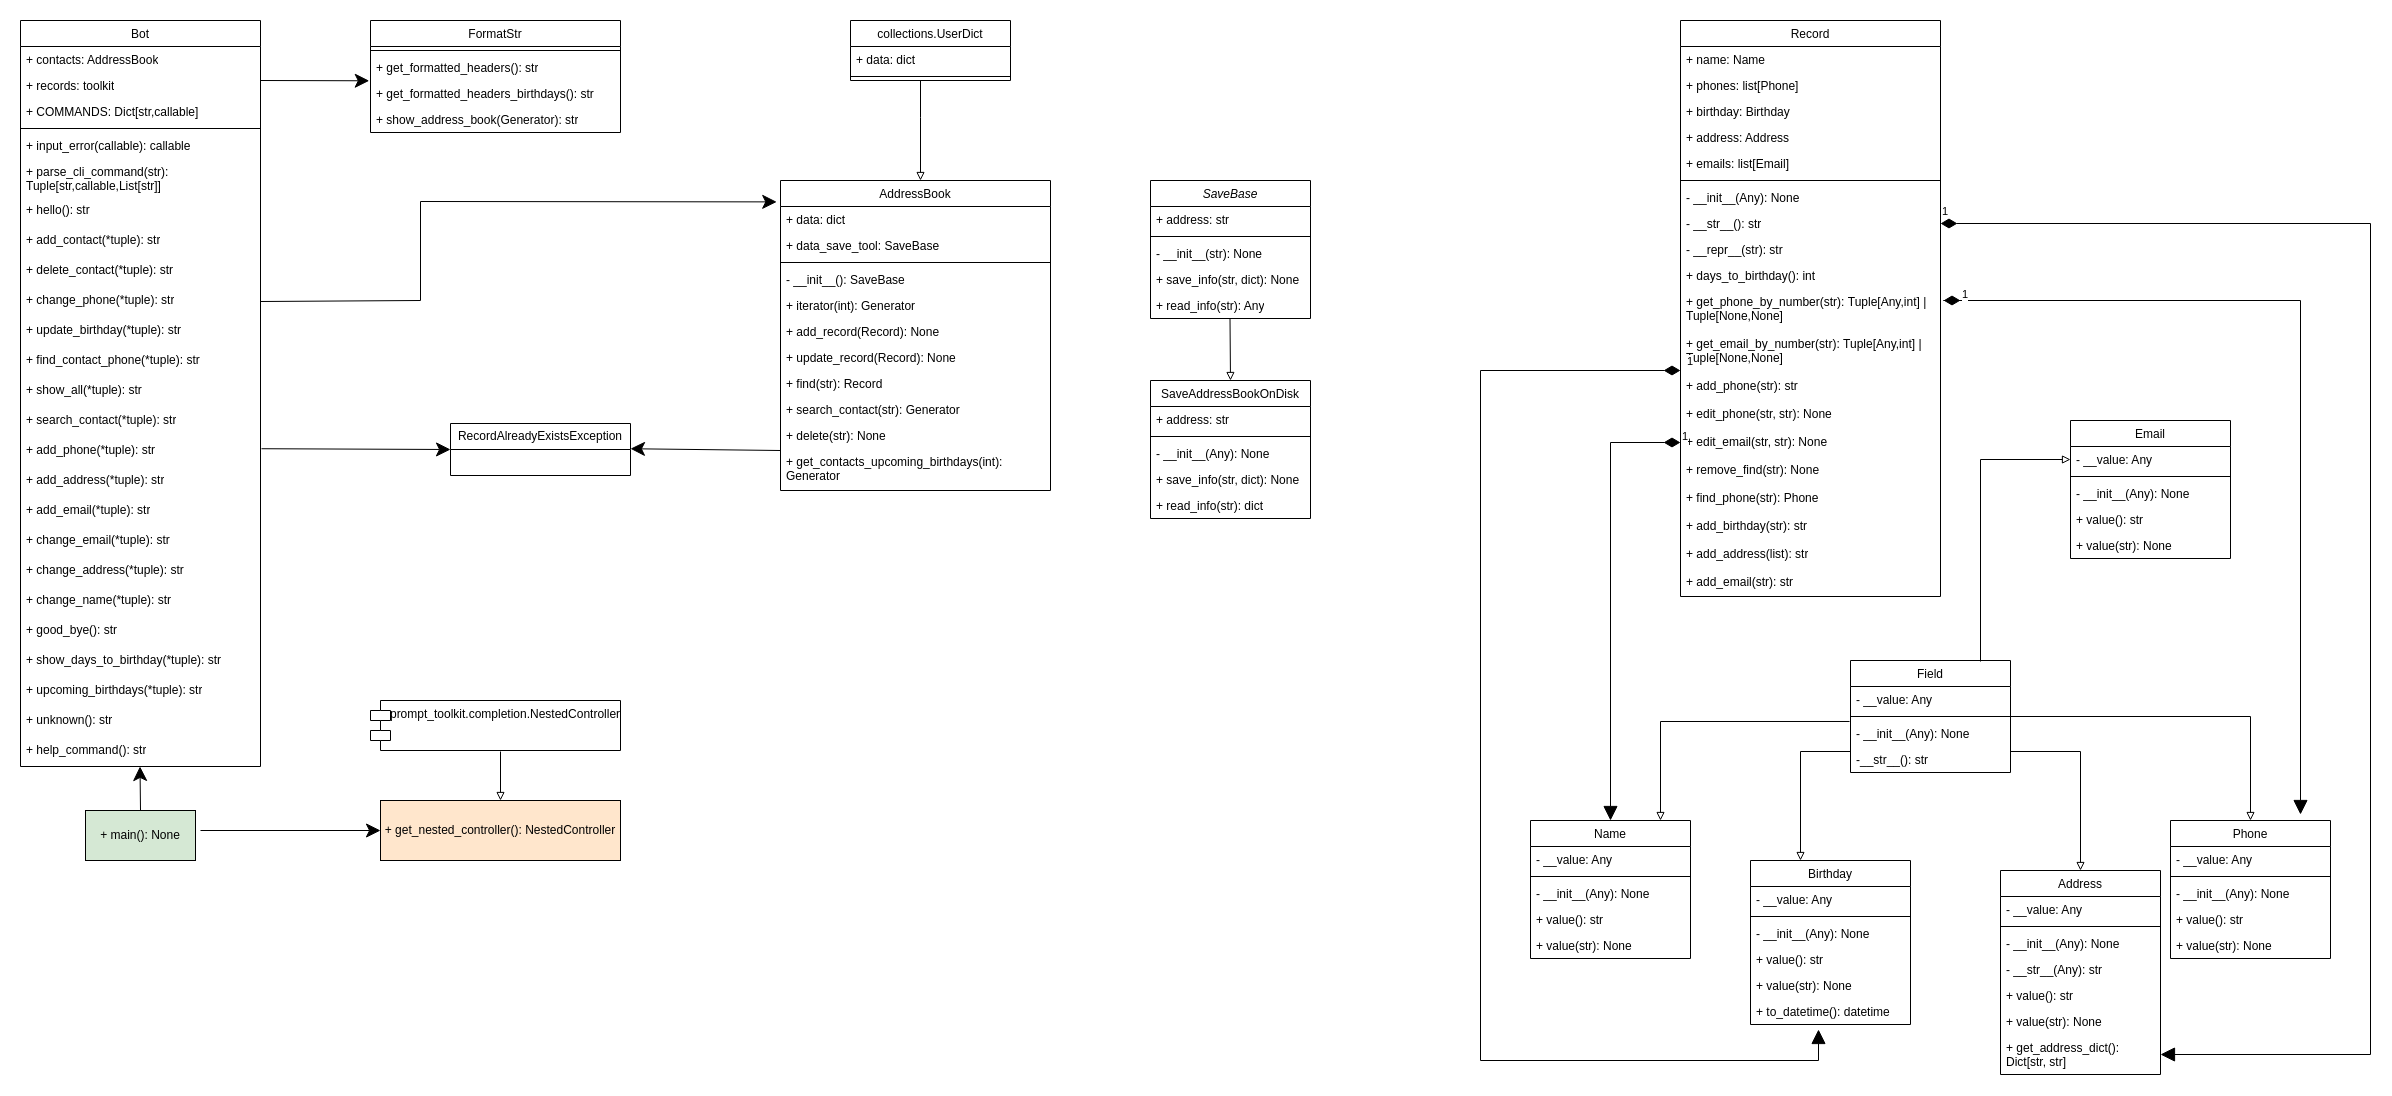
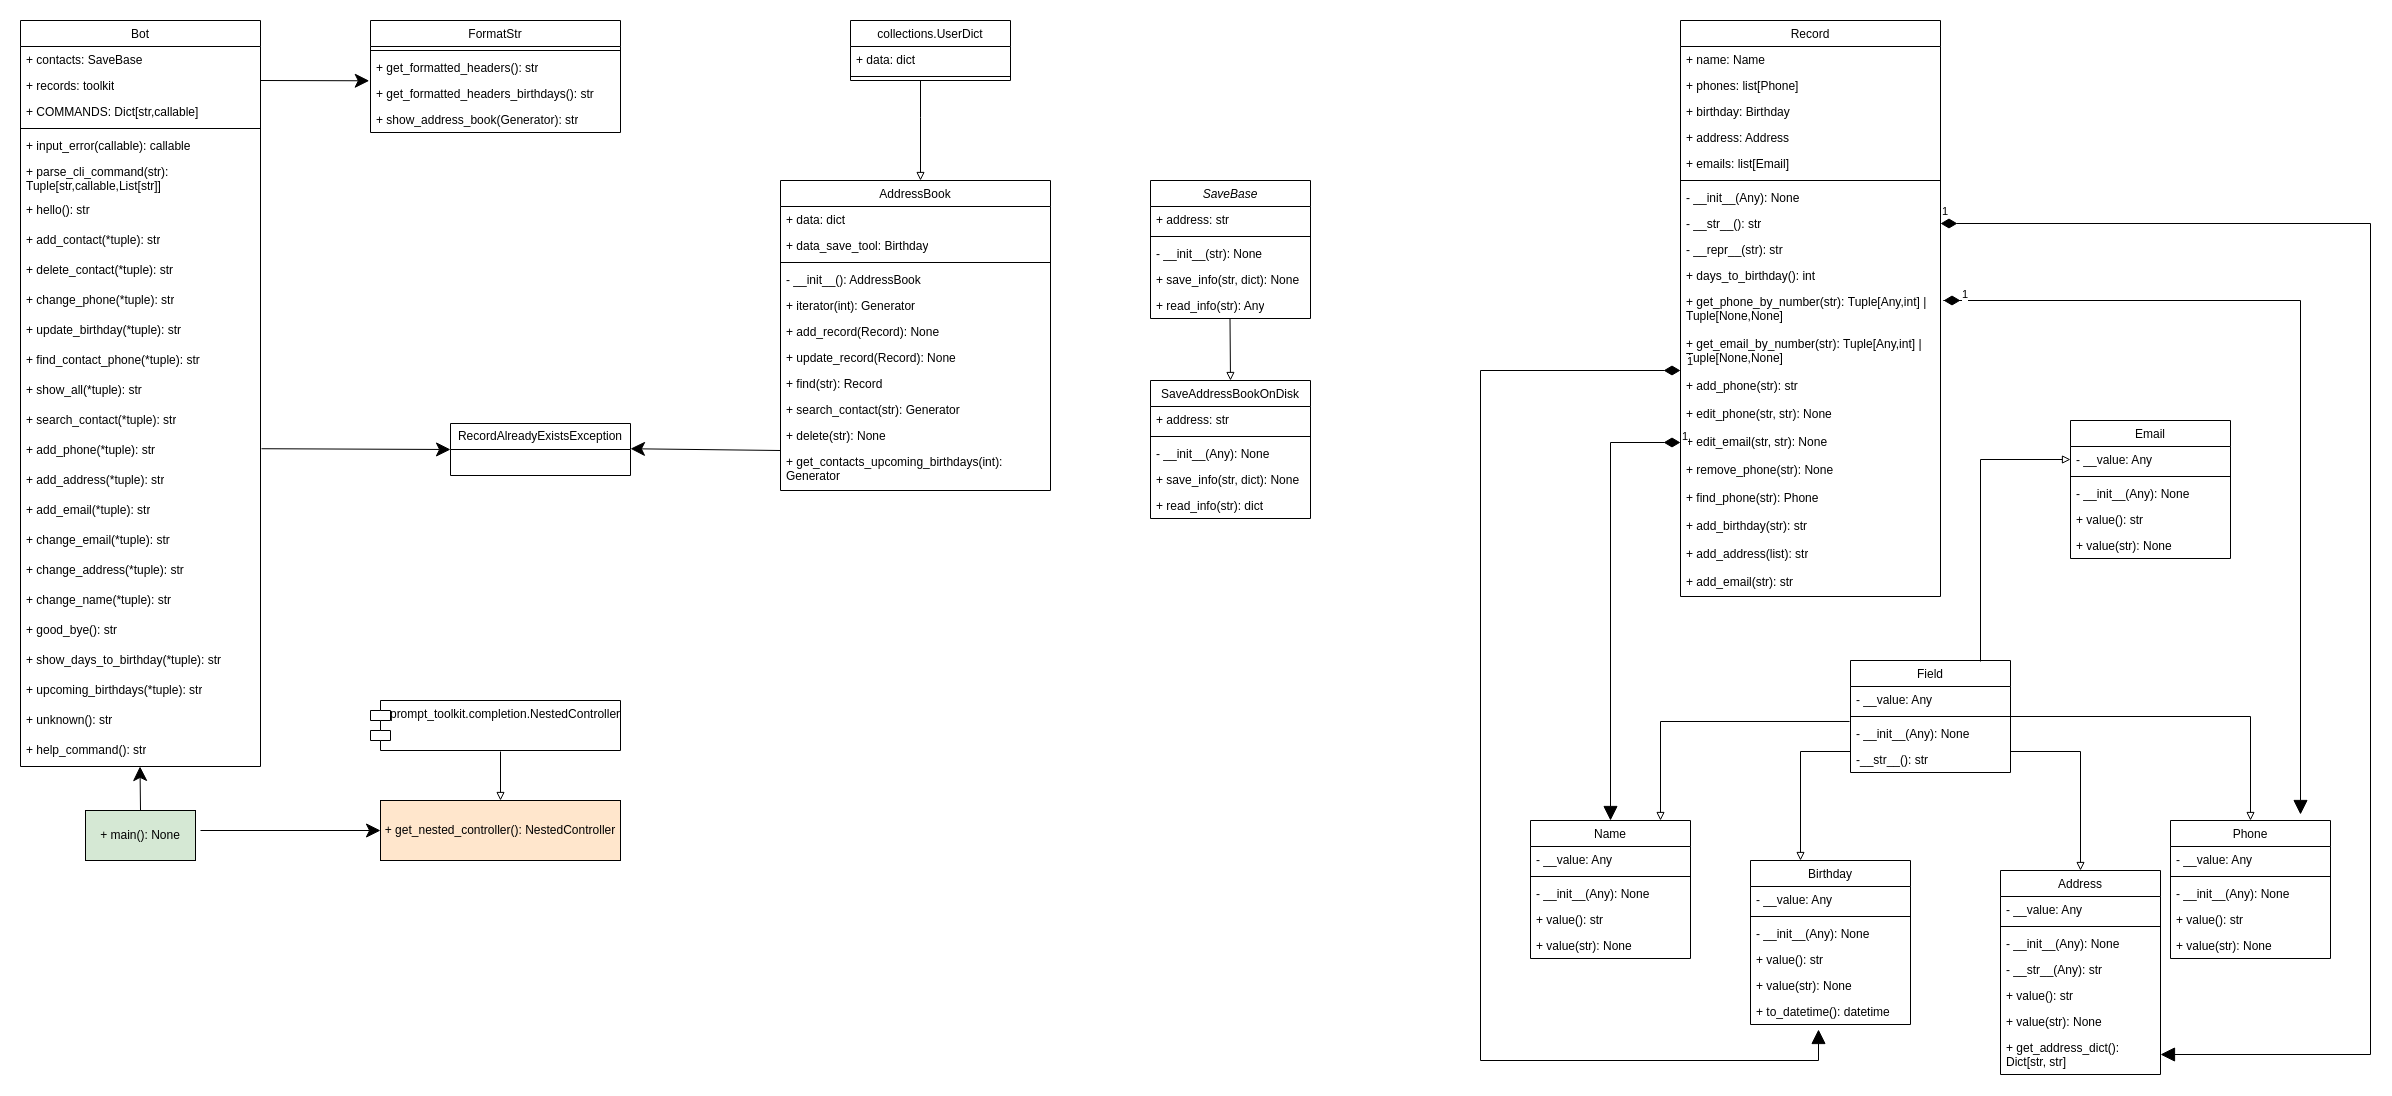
(99, 61) -> (89, 61)
(464, 202) -> none
(868, 247) -> (866, 247)
(853, 281) -> (863, 281)
(1761, 471) -> (1766, 471)
